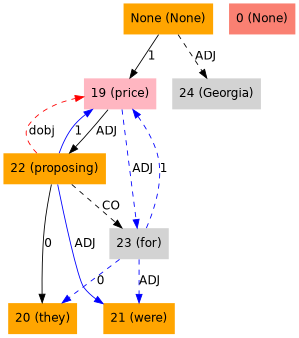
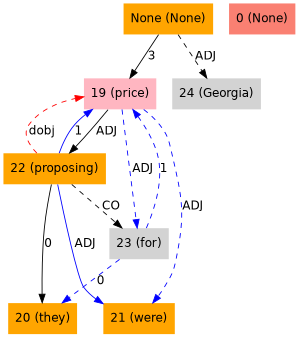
(152, 56) -> (152, 56)
(139, 277) -> (181, 200)
